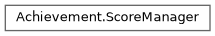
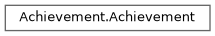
(108, 18) -> (108, 18)
